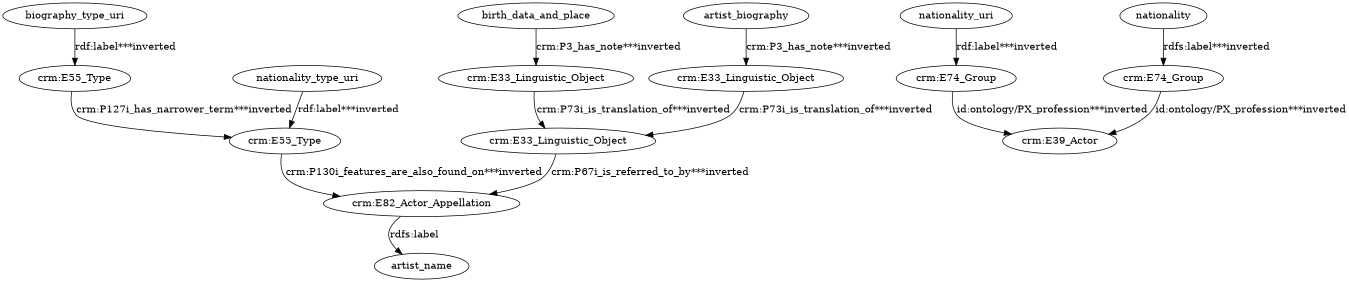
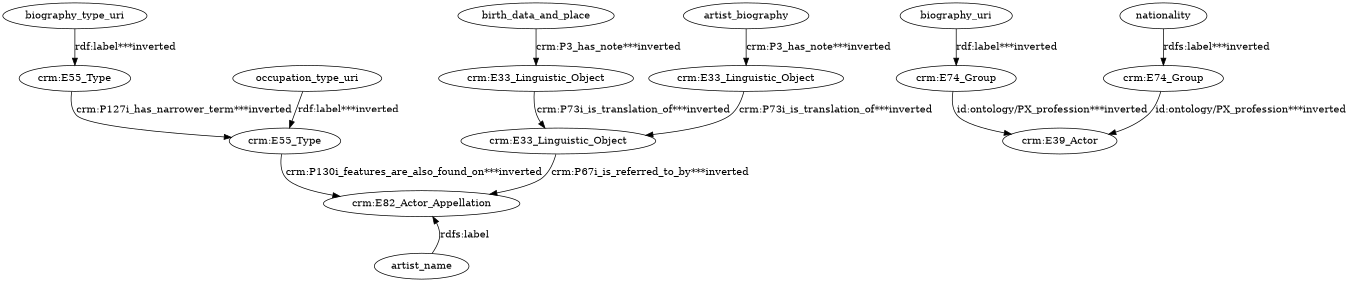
(956, 16) -> (956, 16)
(307, 78) -> (307, 78)
(389, 232) -> (439, 239)
